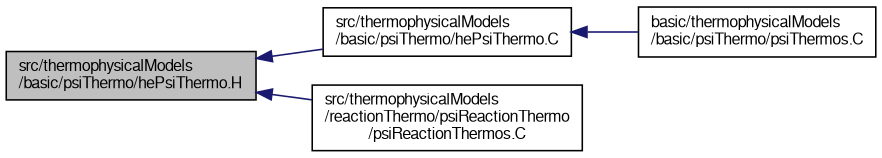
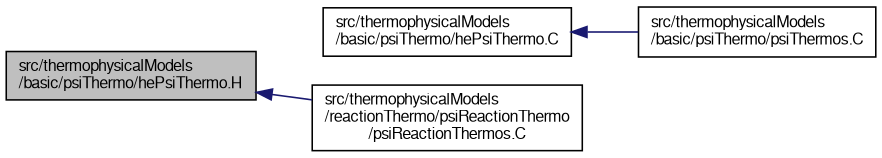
(757, 32) -> (757, 32)
(297, 53) -> none
